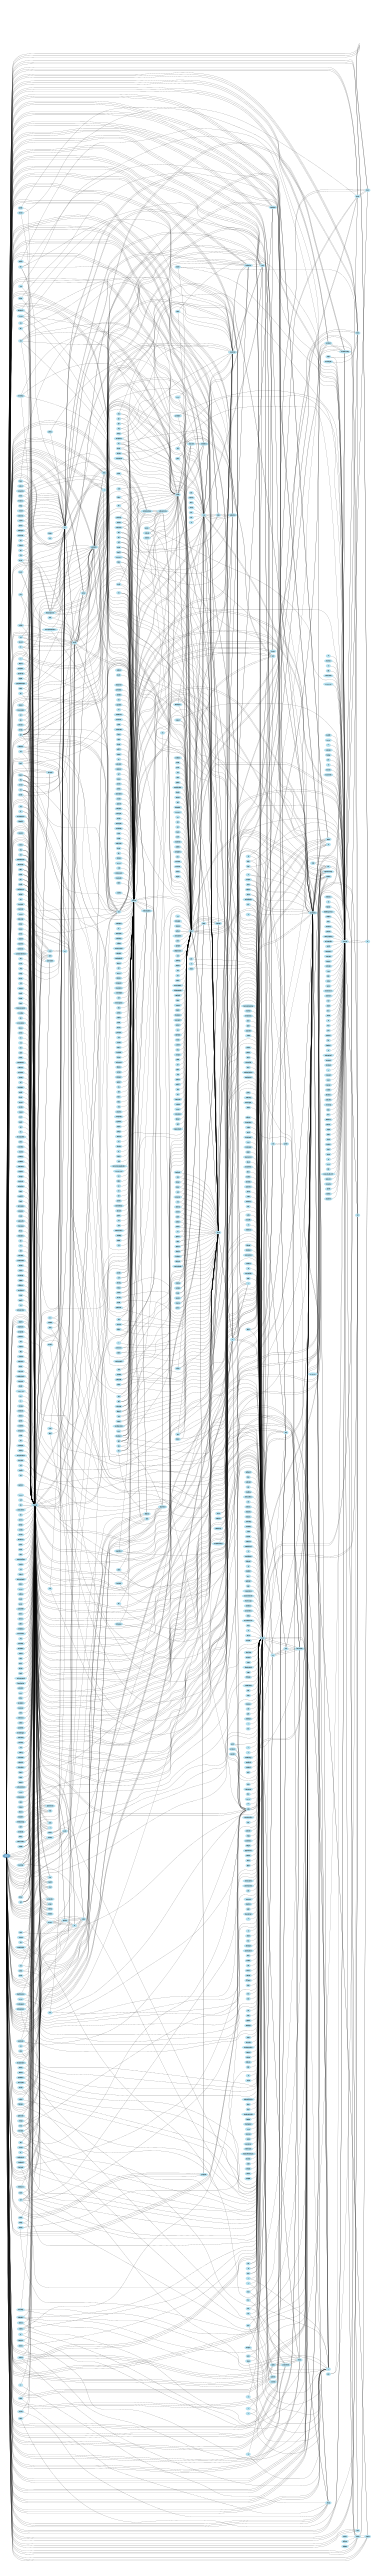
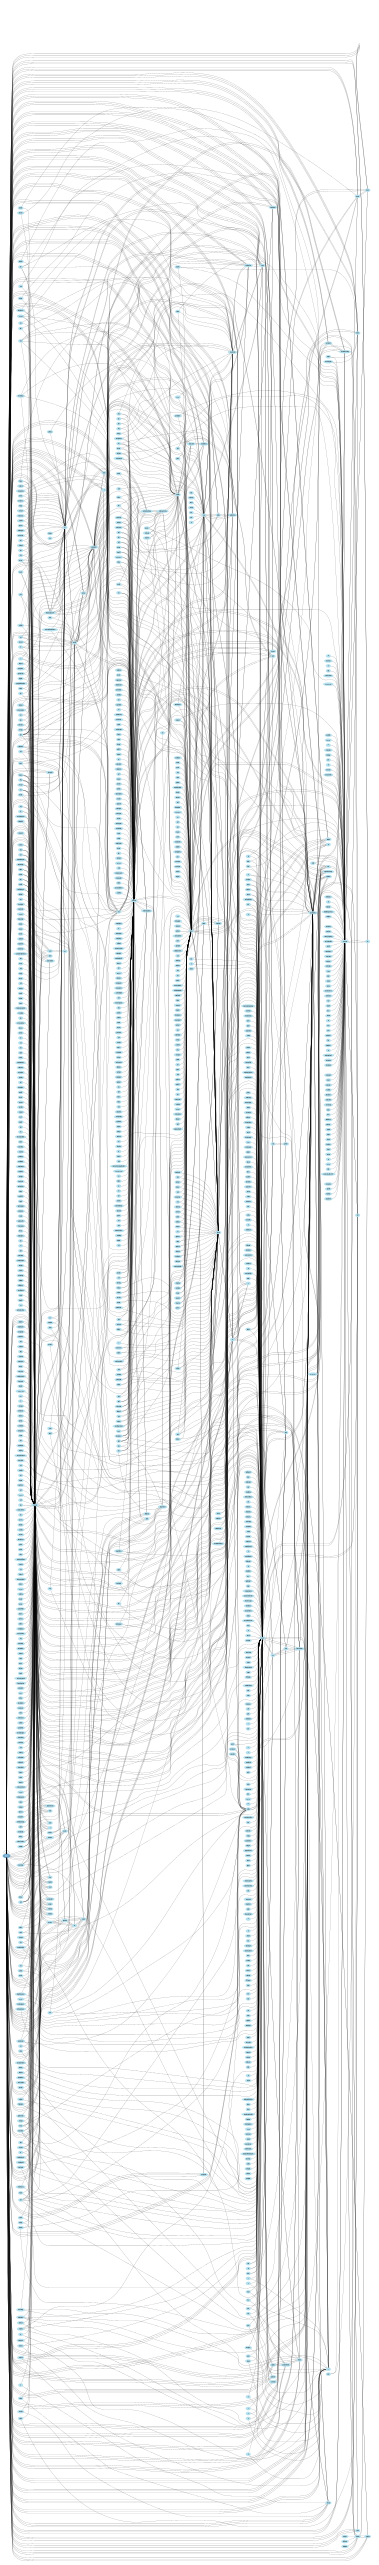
none -> (119, 680)
none -> (119, 888)
(328, 922) -> none
(328, 1070) -> none
none -> (248, 1113)
(328, 1179) -> none
none -> (21, 1480)
none -> (21, 1490)
none -> (21, 1928)
none -> (248, 2418)
